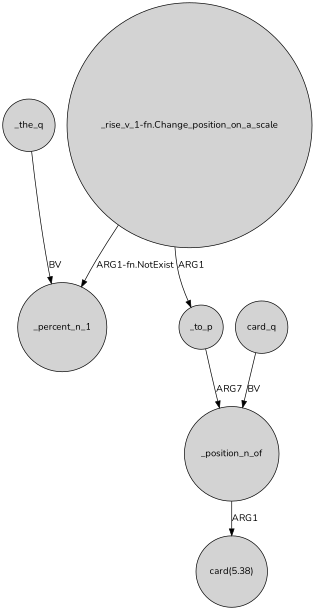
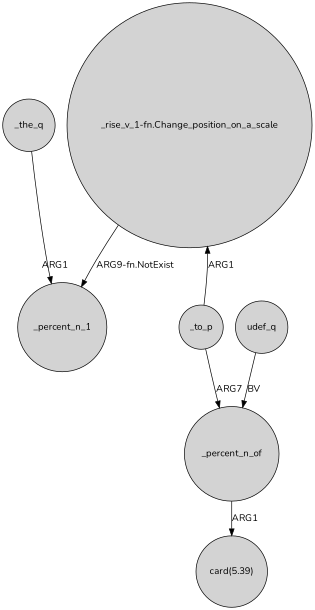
(55, 265) -> (55, 265)
(135, 265) -> (135, 265)
(179, 275) -> (207, 279)
(262, 327) -> (262, 327)
(232, 454) -> (232, 454)
(232, 572) -> (232, 572)
